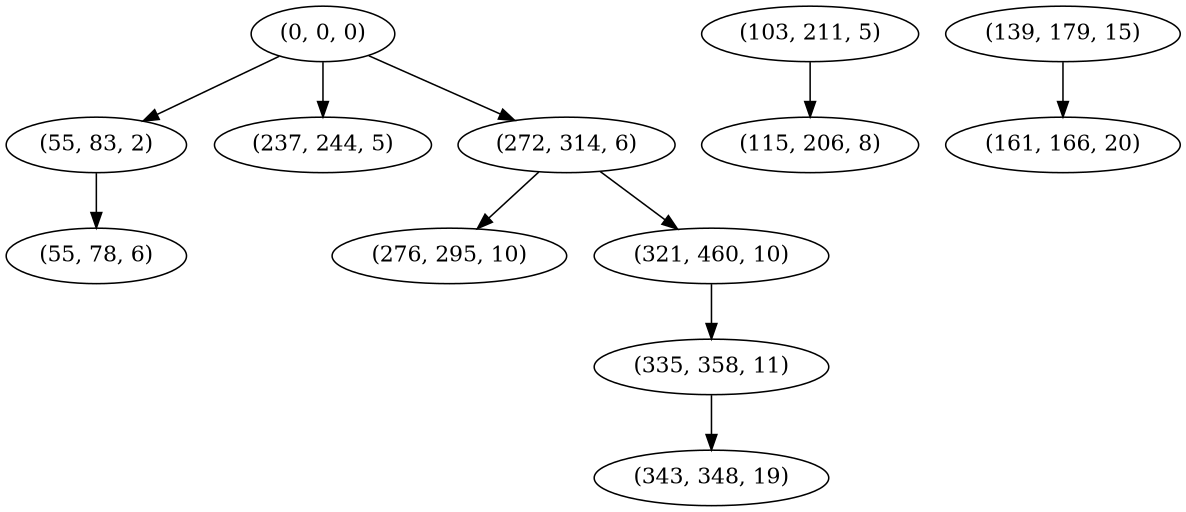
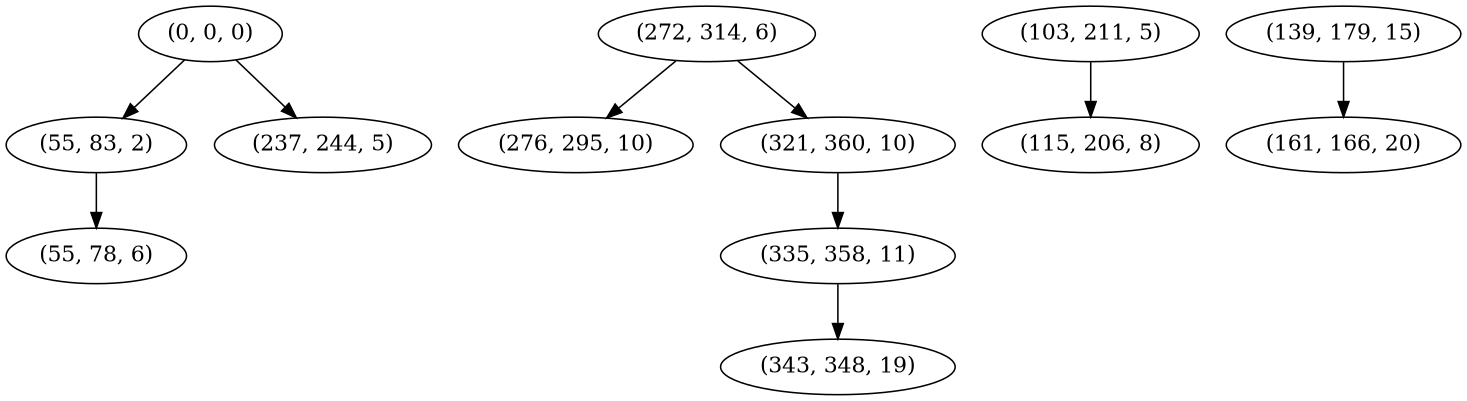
(435, 85) -> none
(711, 256) -> (838, 145)
